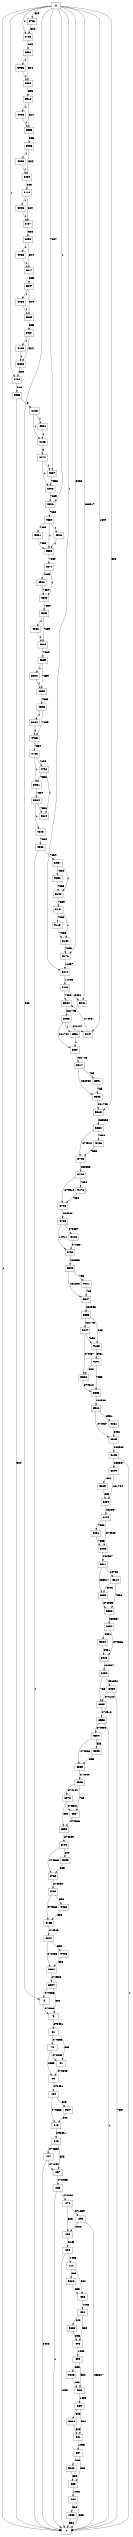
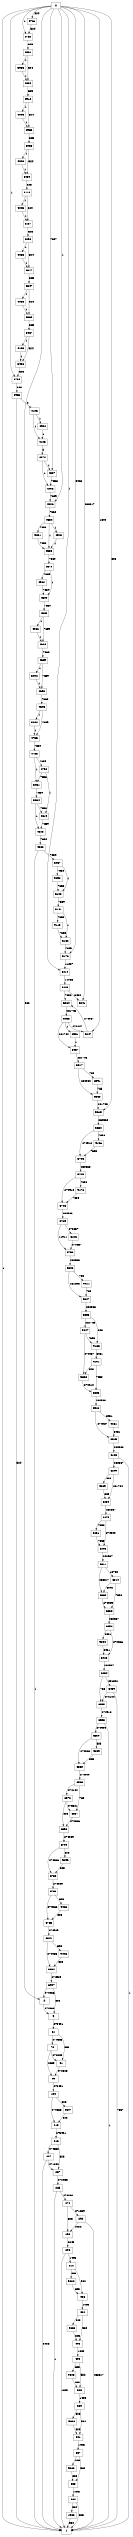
none -> (42, 823)
